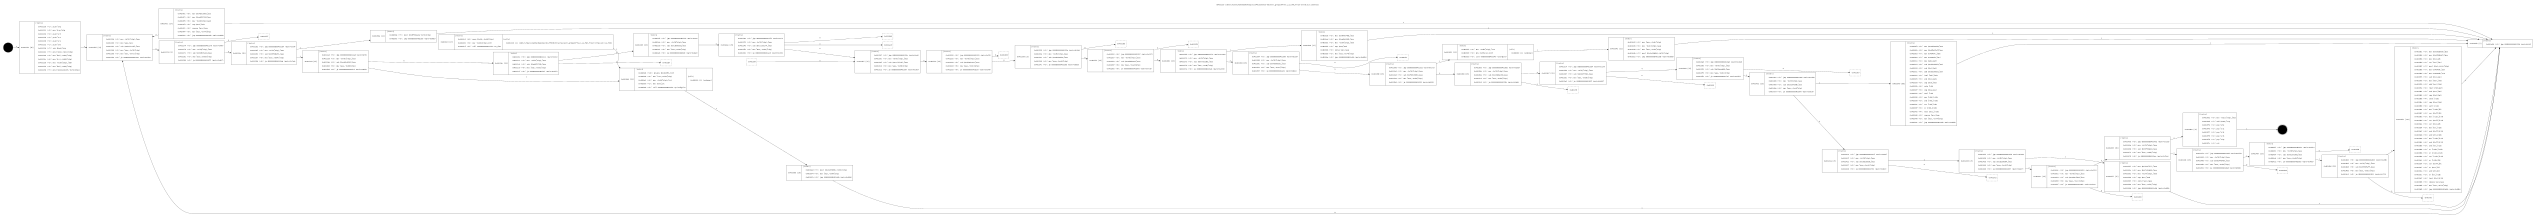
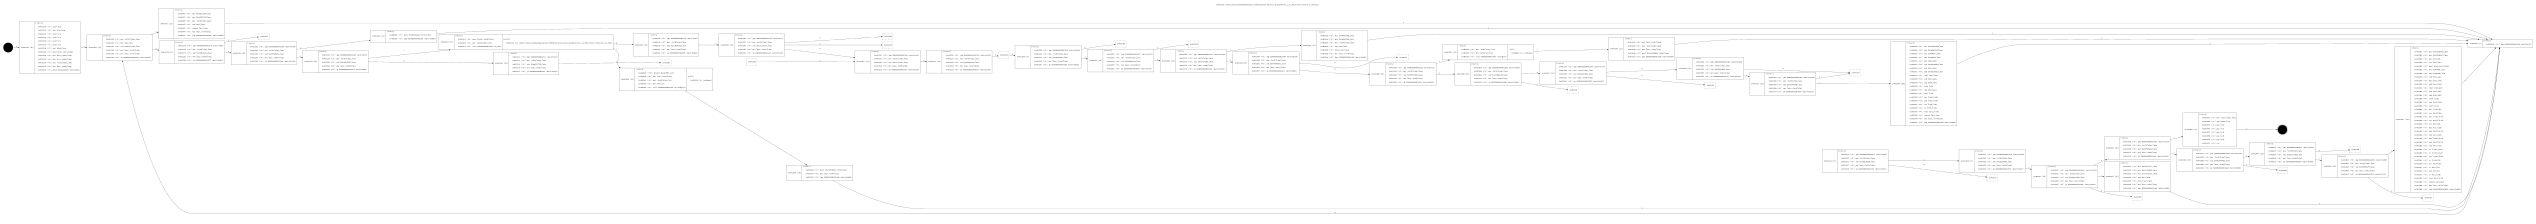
(156, 36) -> (154, 33)
(595, 56) -> (623, 44)
(1003, 61) -> (1011, 55)
(493, 81) -> (409, 54)
(1818, 122) -> (1832, 76)
(2064, 158) -> (2100, 177)
